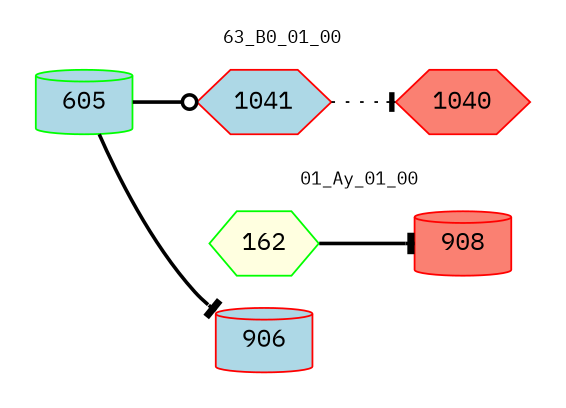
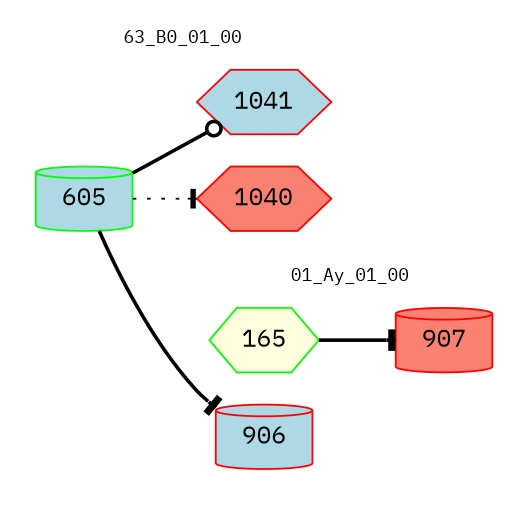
(359, 102) -> (160, 199)
(264, 243) -> (264, 340)
(463, 243) -> (444, 340)
